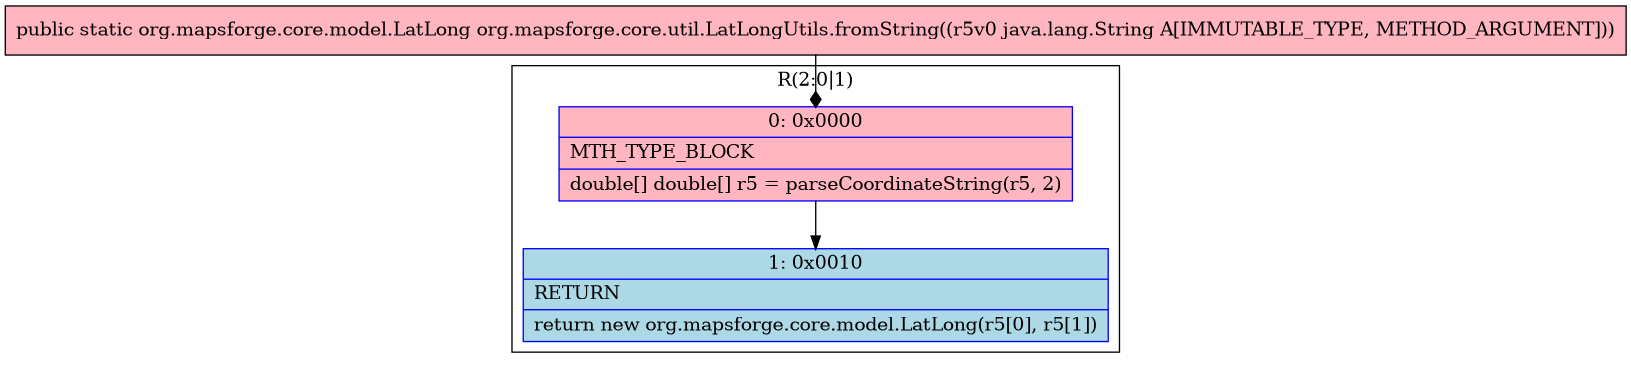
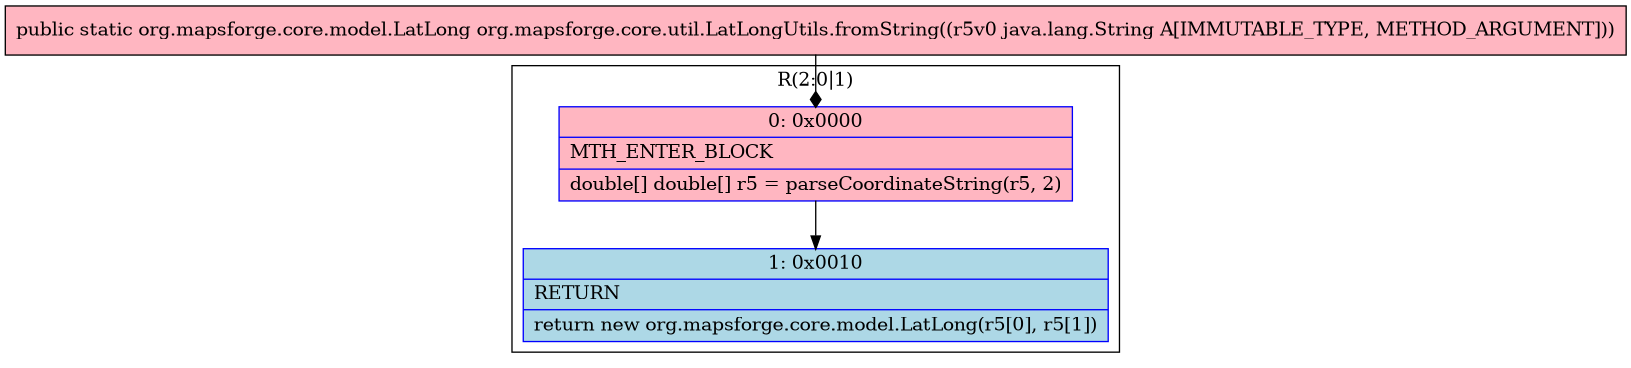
(662, 153) -> (672, 153)
